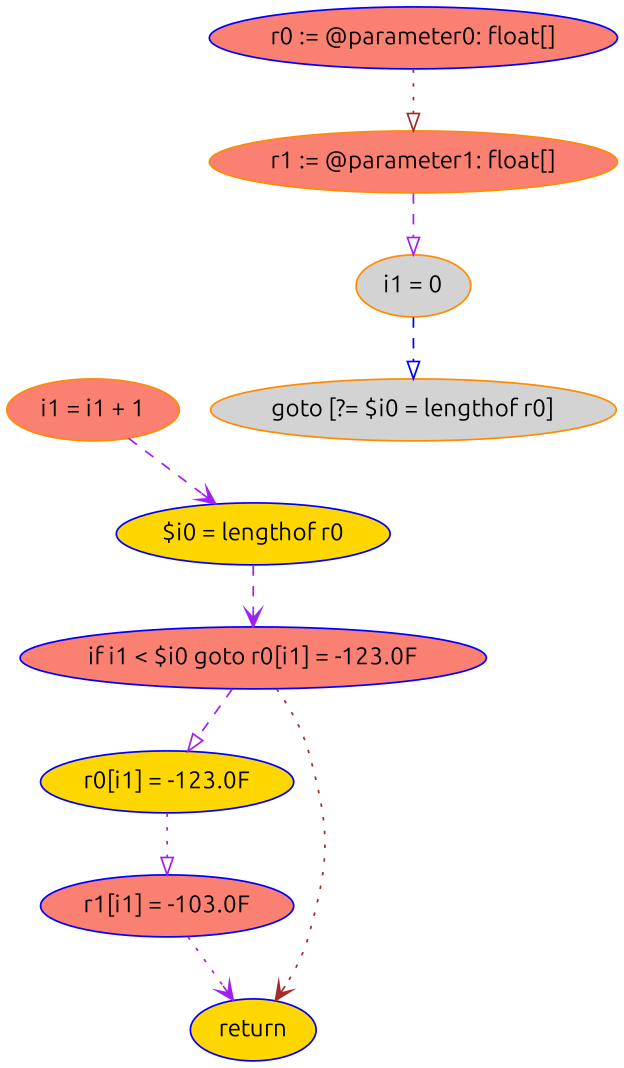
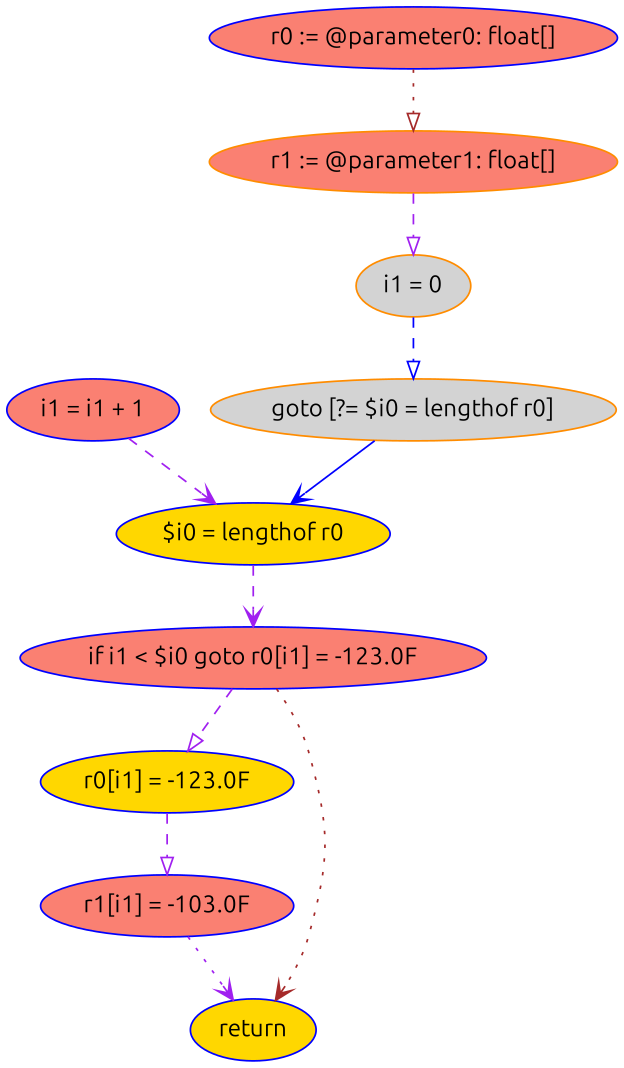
(93, 410) -> (93, 410)
none -> (340, 467)
(167, 835) -> (167, 835)
